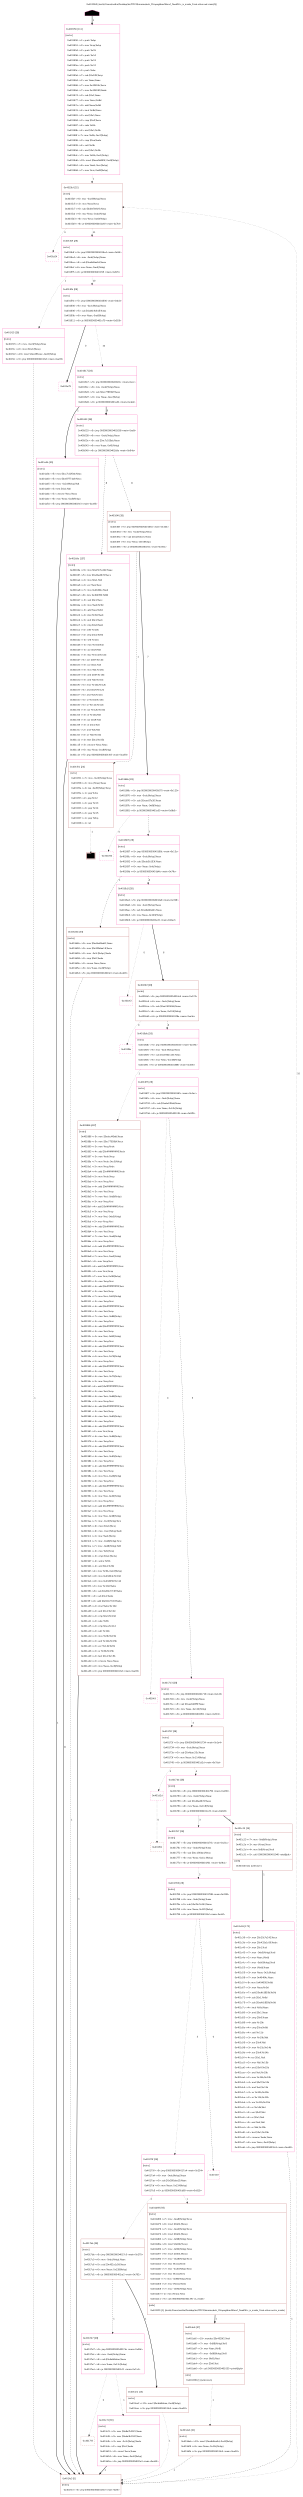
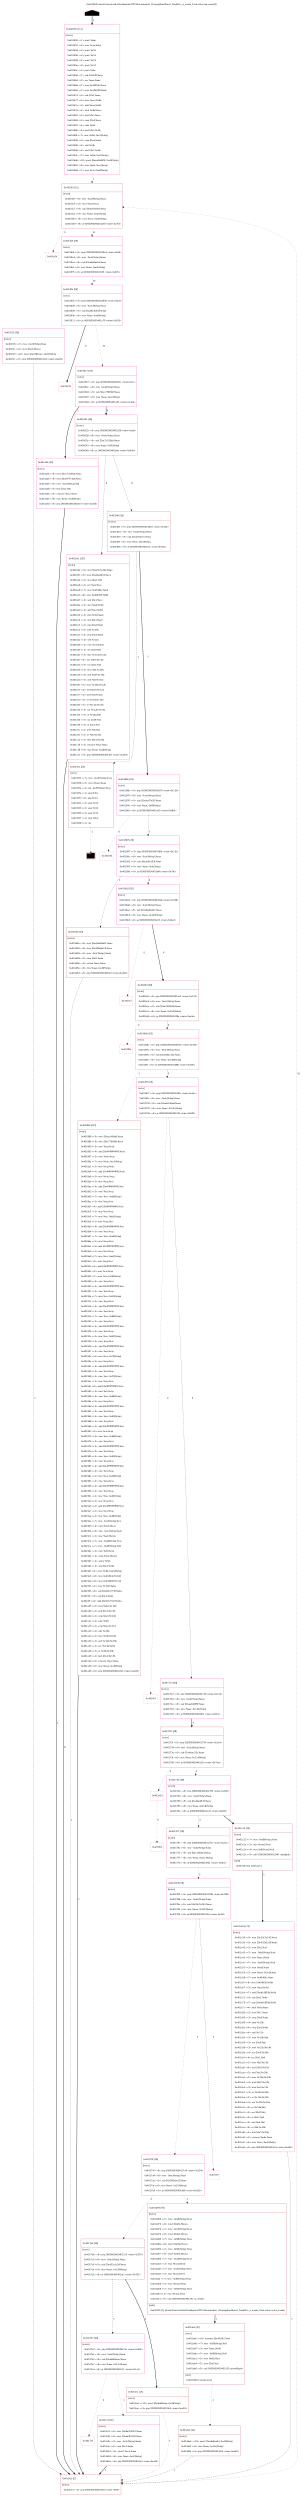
(51, 300) -> none
none -> (167, 1073)
(192, 1722) -> (192, 1722)
